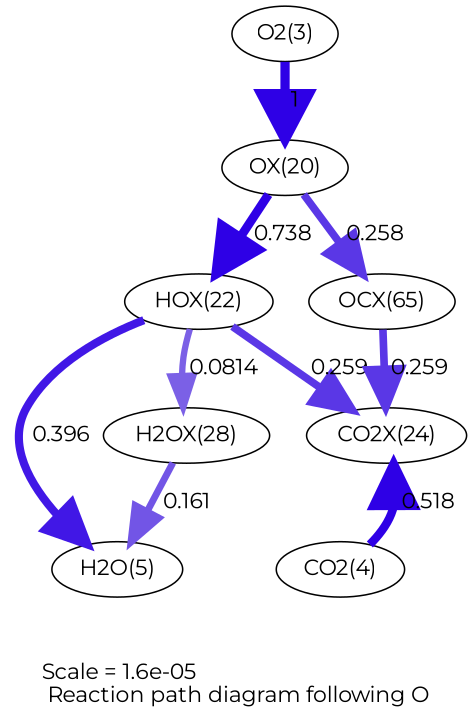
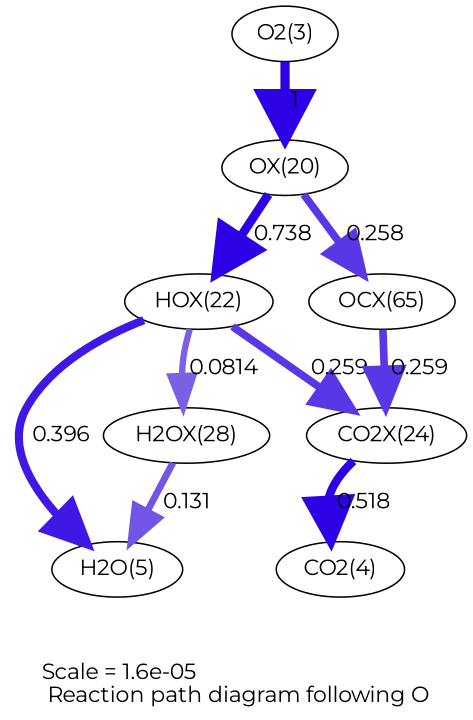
(184, 502) -> (184, 502)
(384, 527) -> (338, 478)
